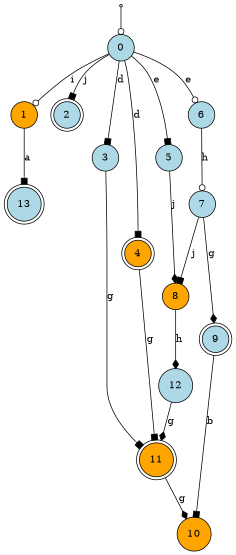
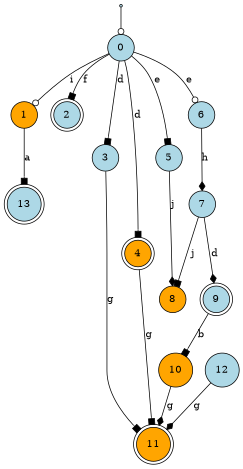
(86, 80) -> (86, 80)
(202, 156) -> (202, 155)
(212, 254) -> (215, 254)
(176, 335) -> none
(174, 494) -> (166, 401)
